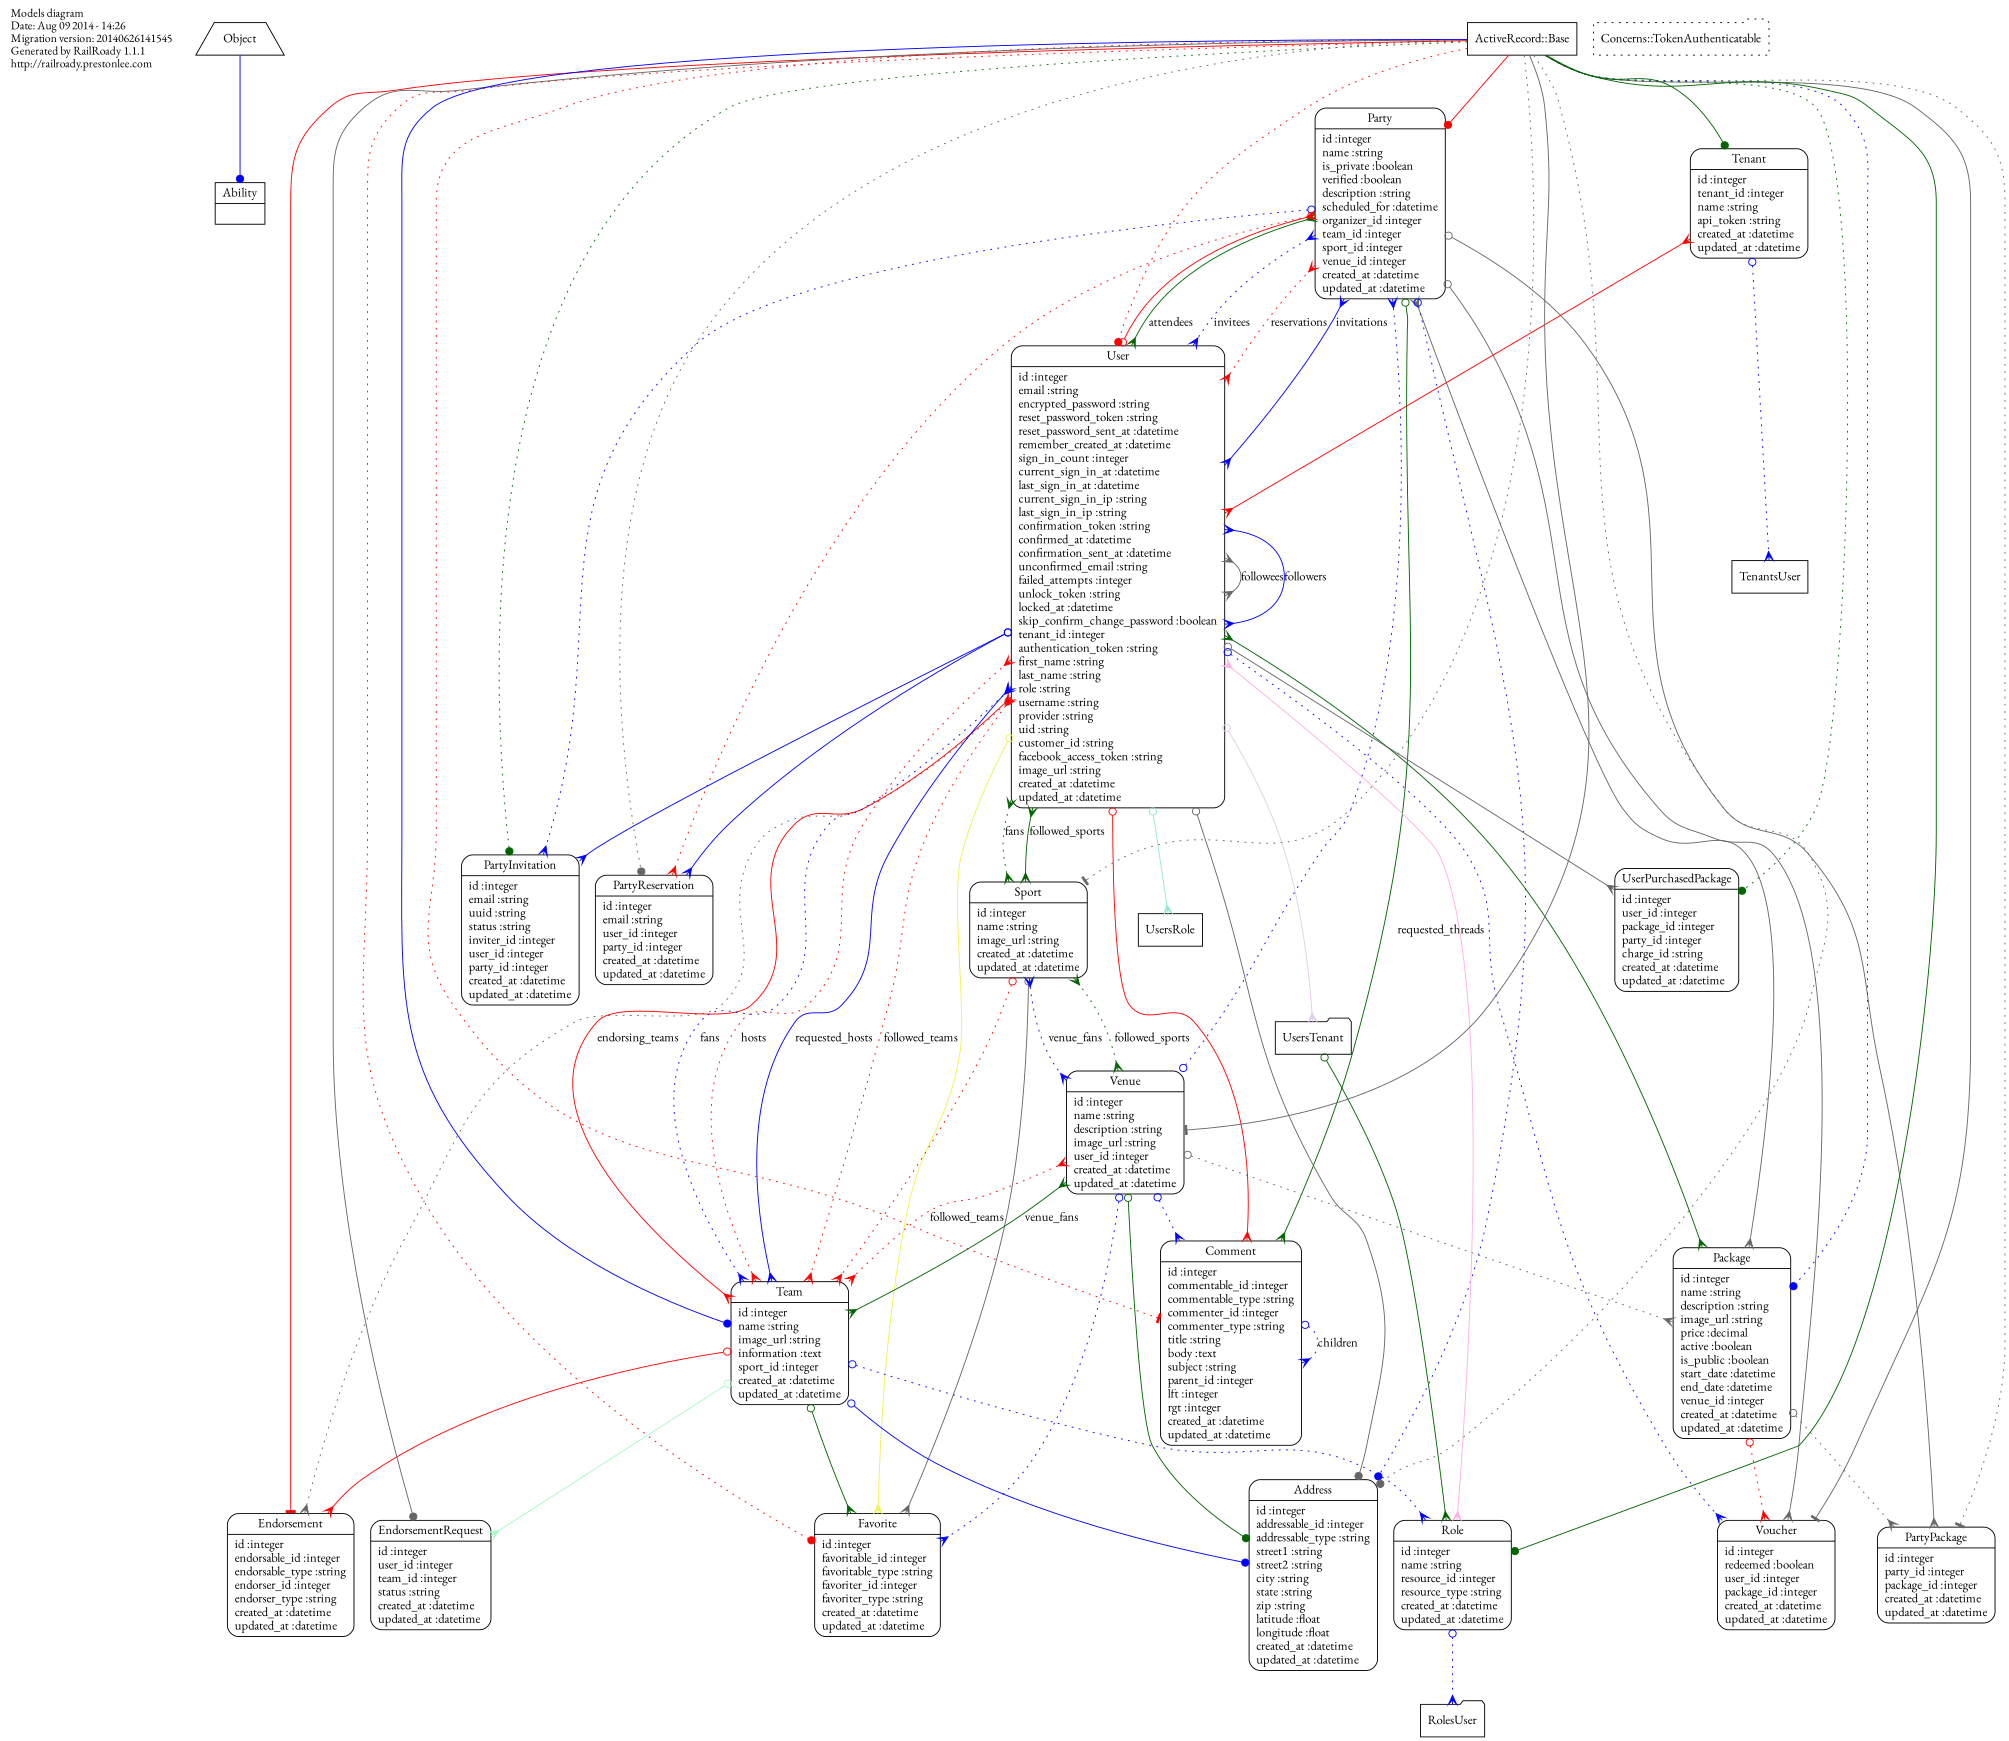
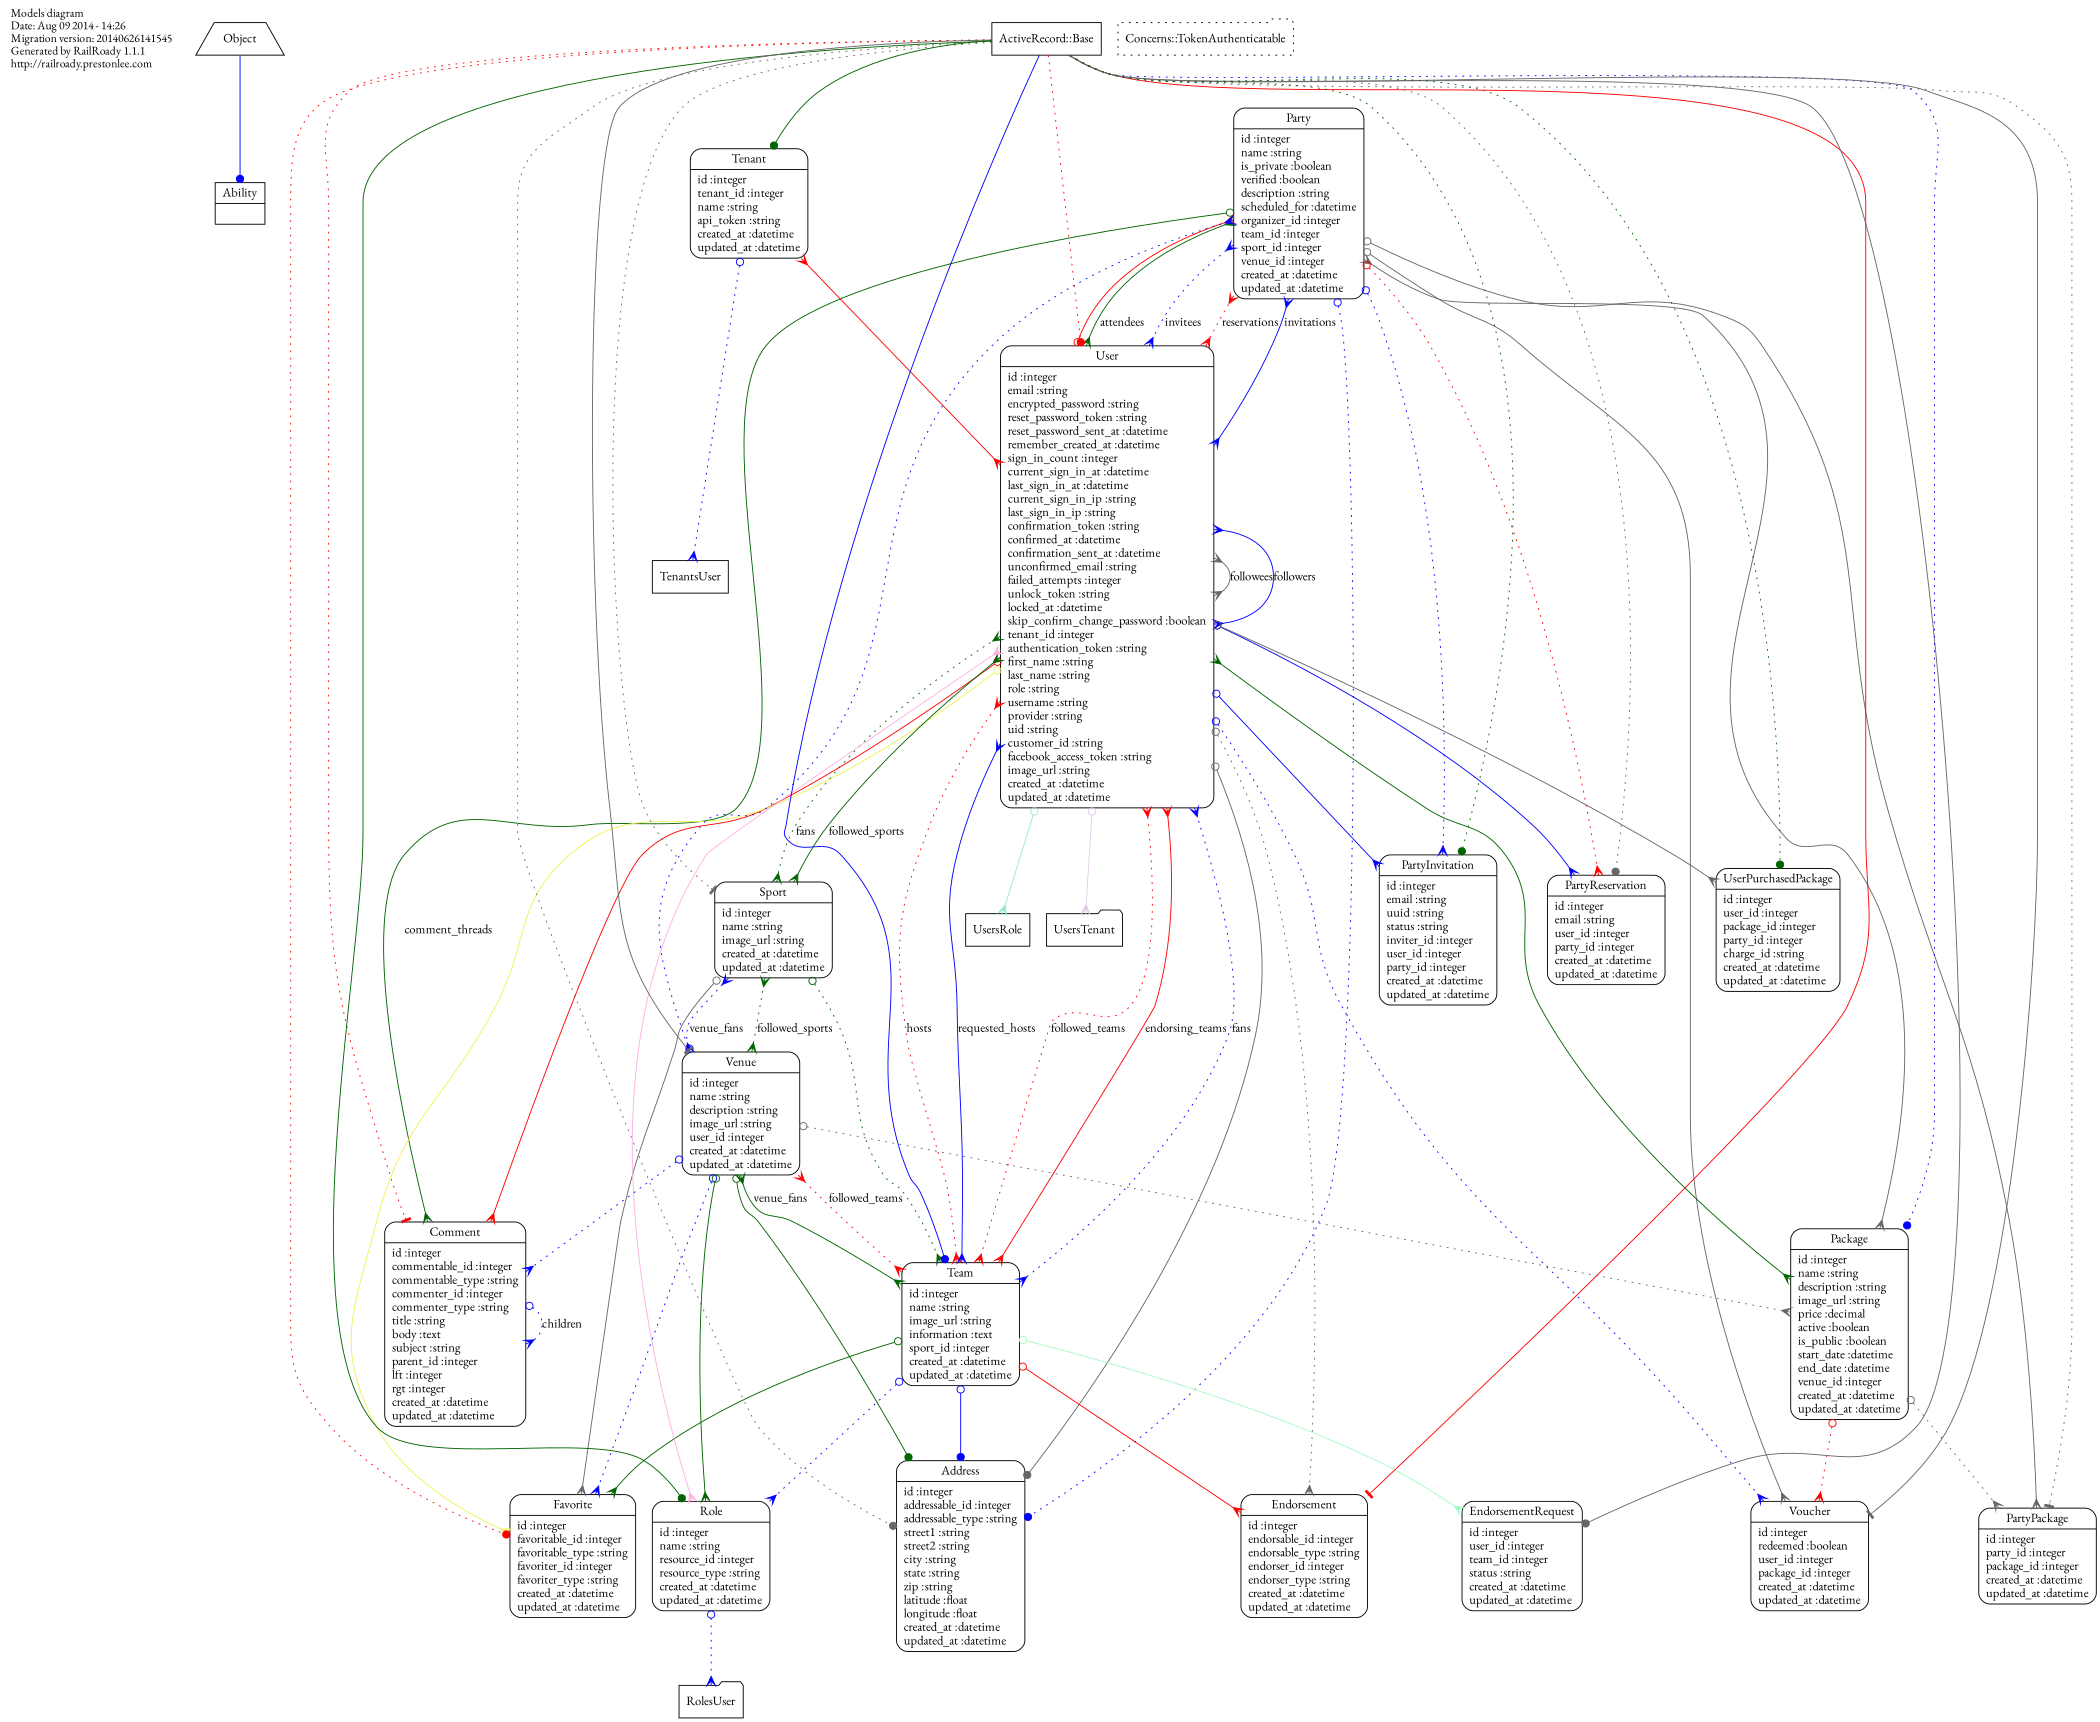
(1480, 89) -> none
(1441, 930) -> (448, 930)
(950, 1114) -> (862, 1126)
(1412, 1278) -> (700, 1337)
